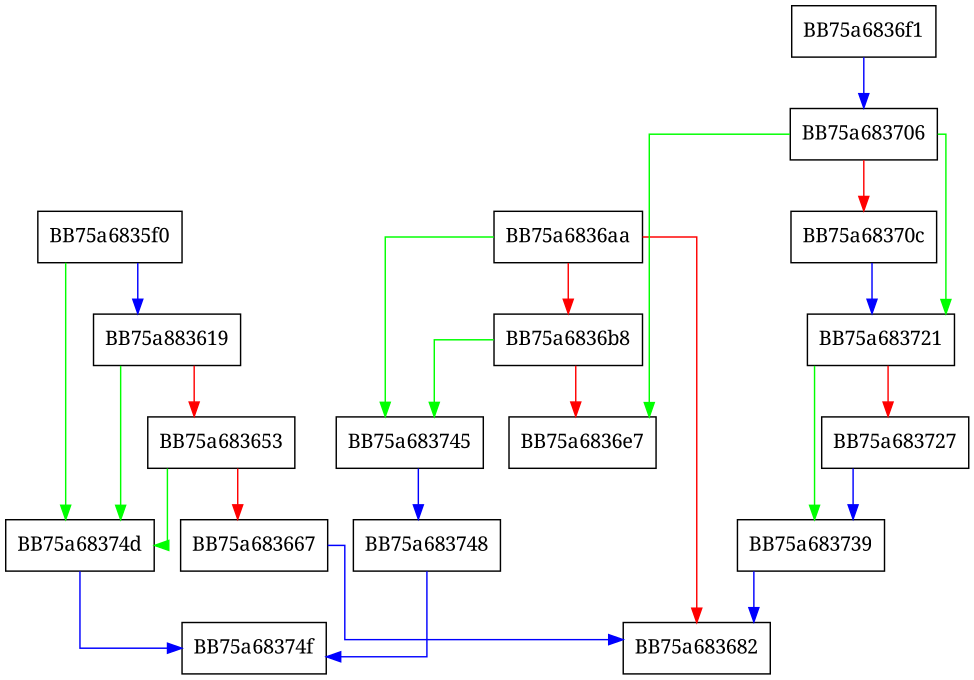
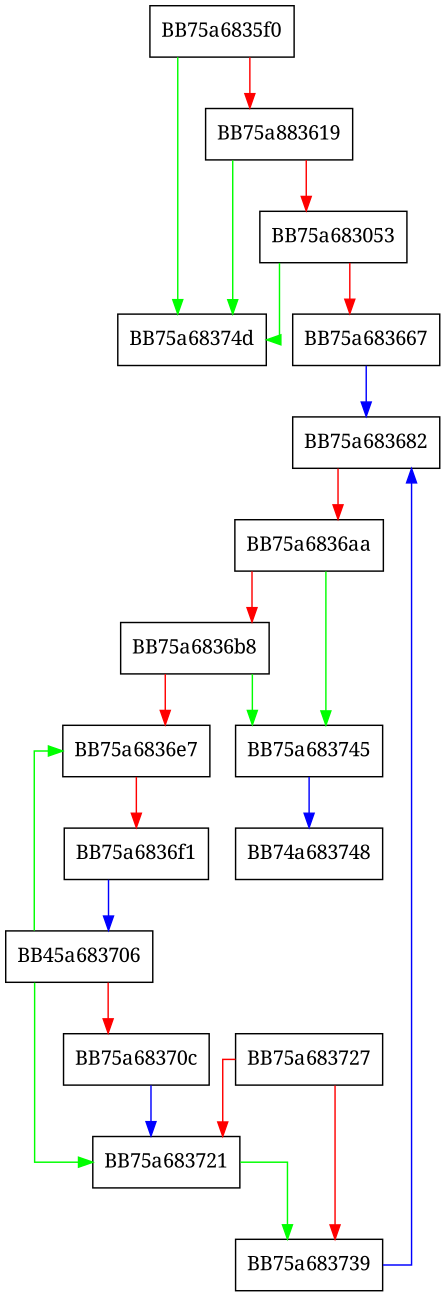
(864, 134) -> (79, 957)
(138, 281) -> (250, 76)
(888, 384) -> (223, 1084)
(697, 396) -> (338, 487)
(221, 443) -> (333, 237)
(853, 487) -> (335, 1155)
(427, 545) -> (309, 854)
(254, 648) -> none
none -> (136, 795)
